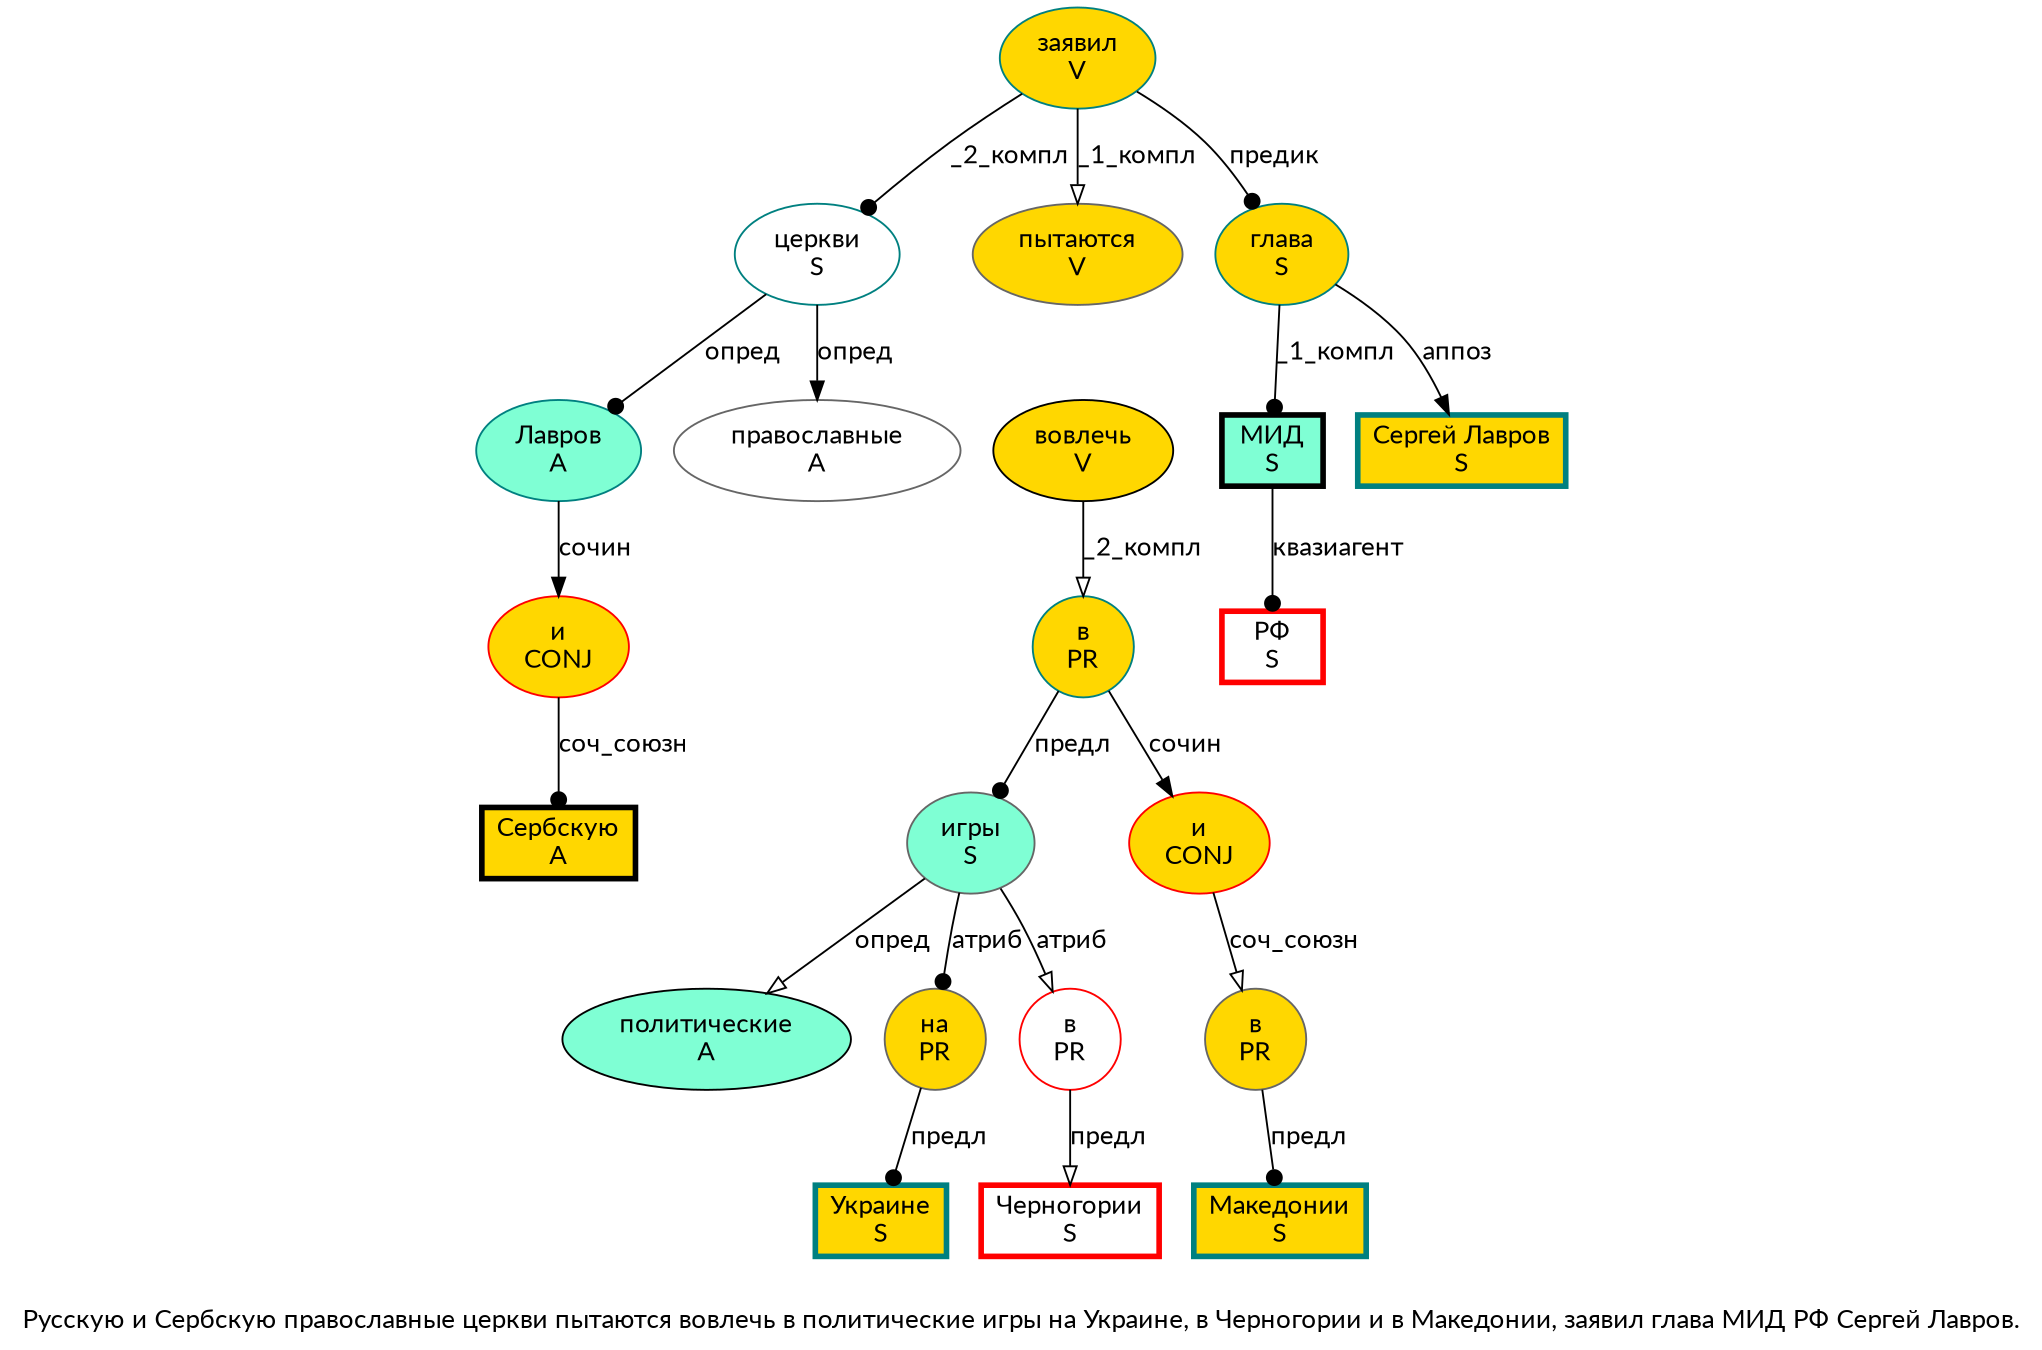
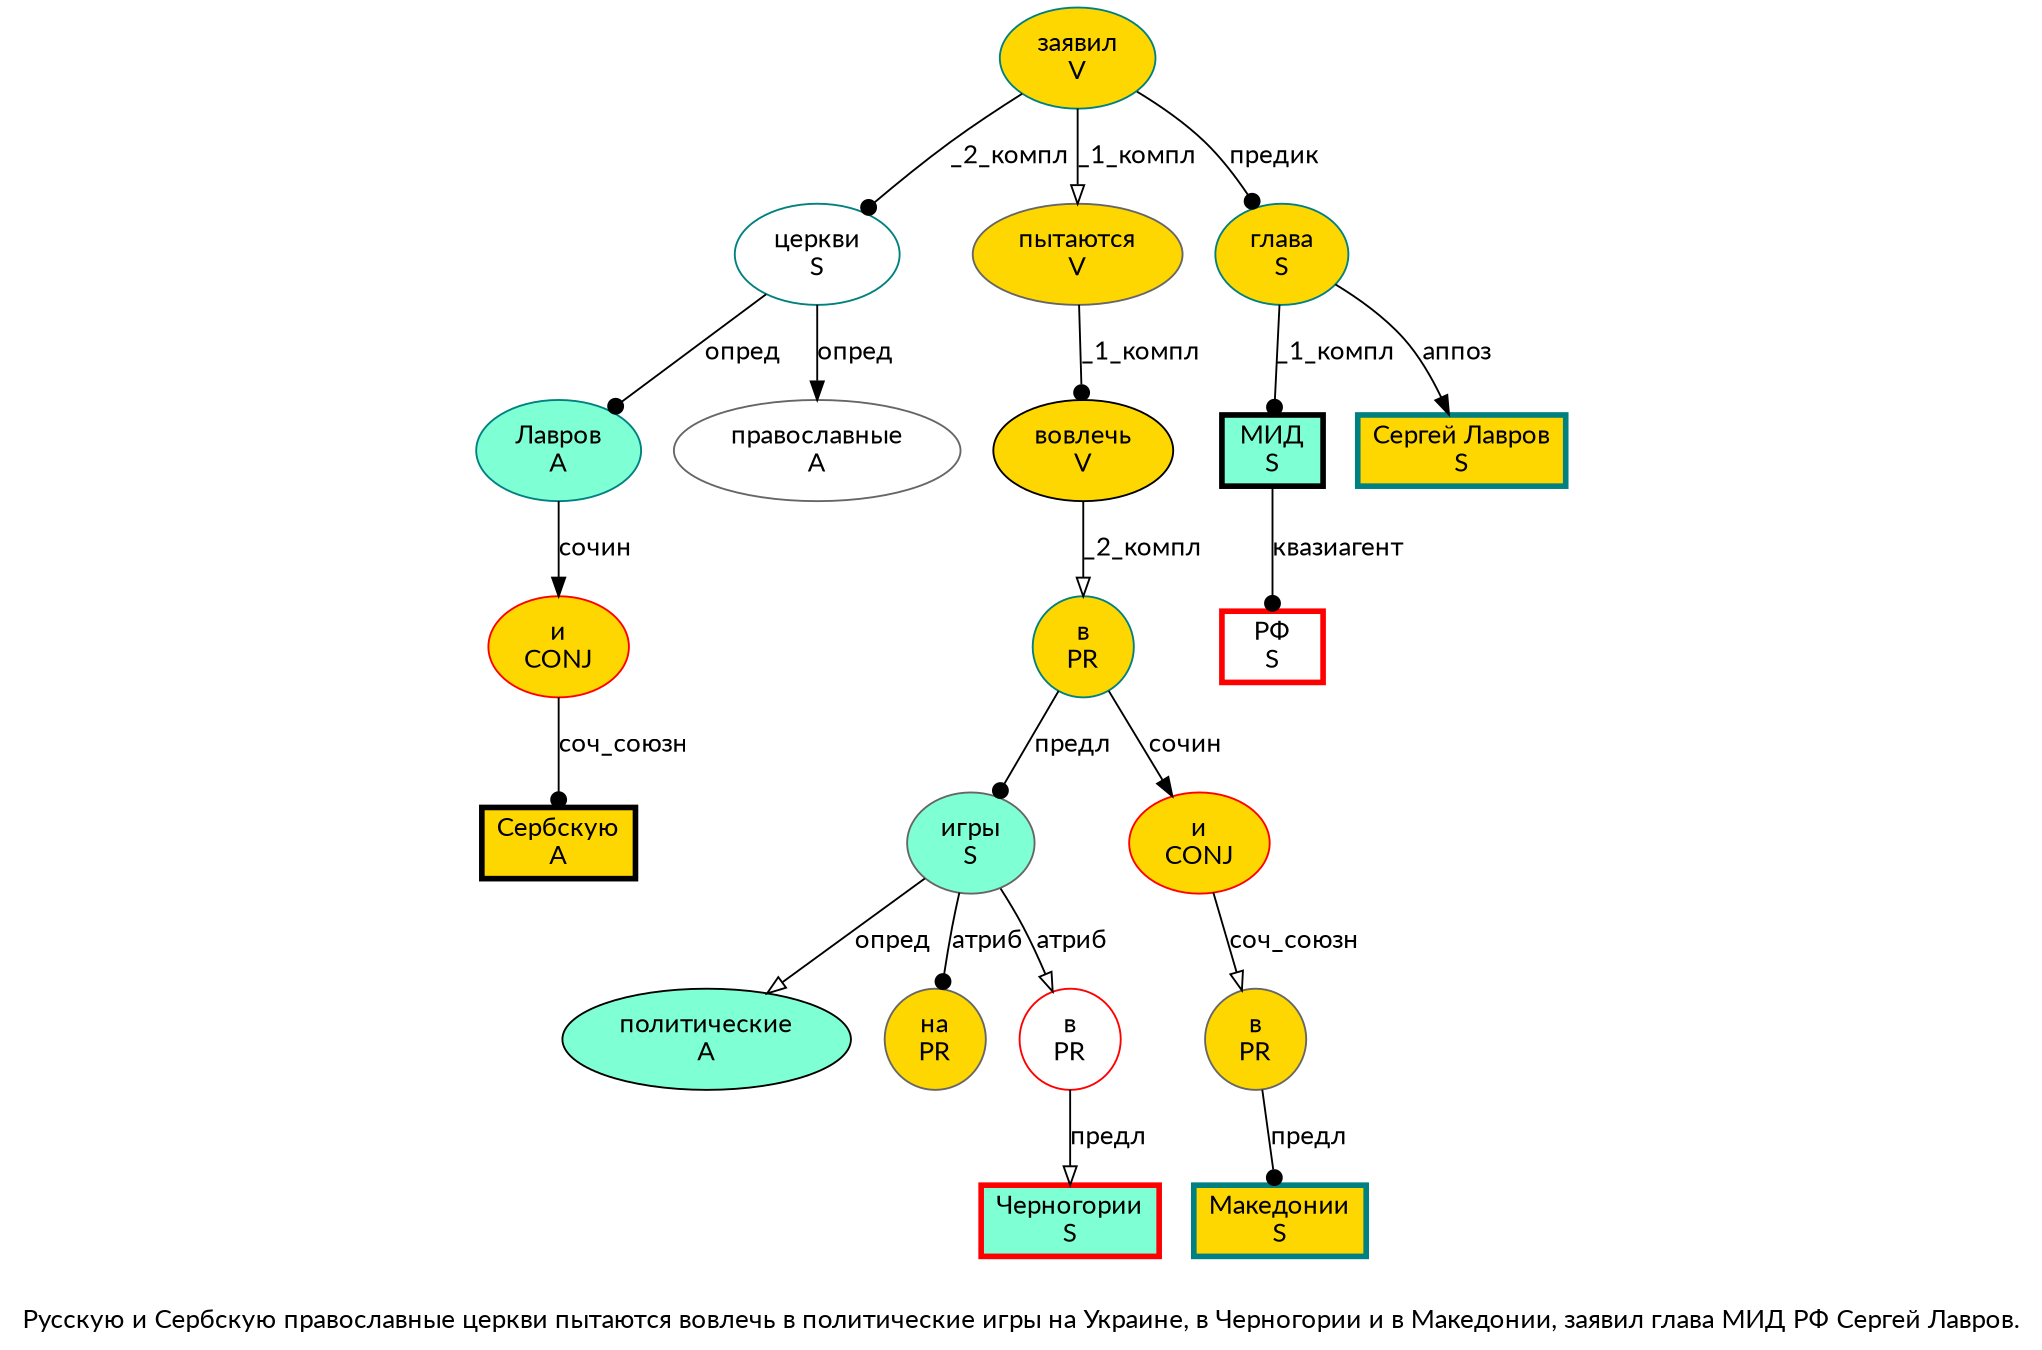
none -> (1080, 345)
(881, 1221) -> none
(1070, 1221) -> (1070, 1221)
